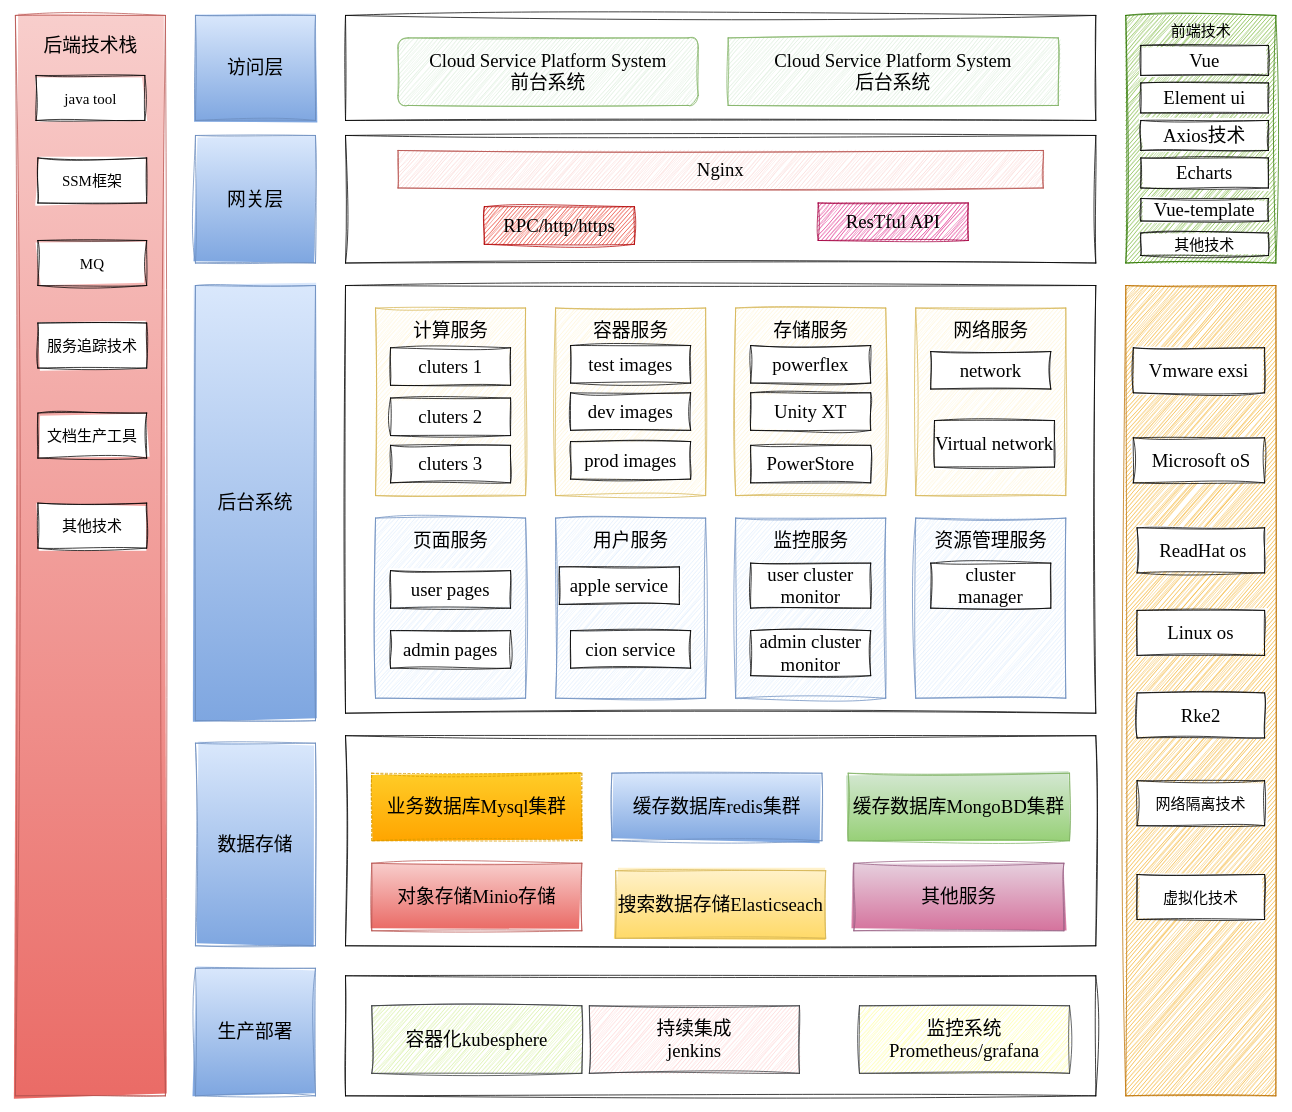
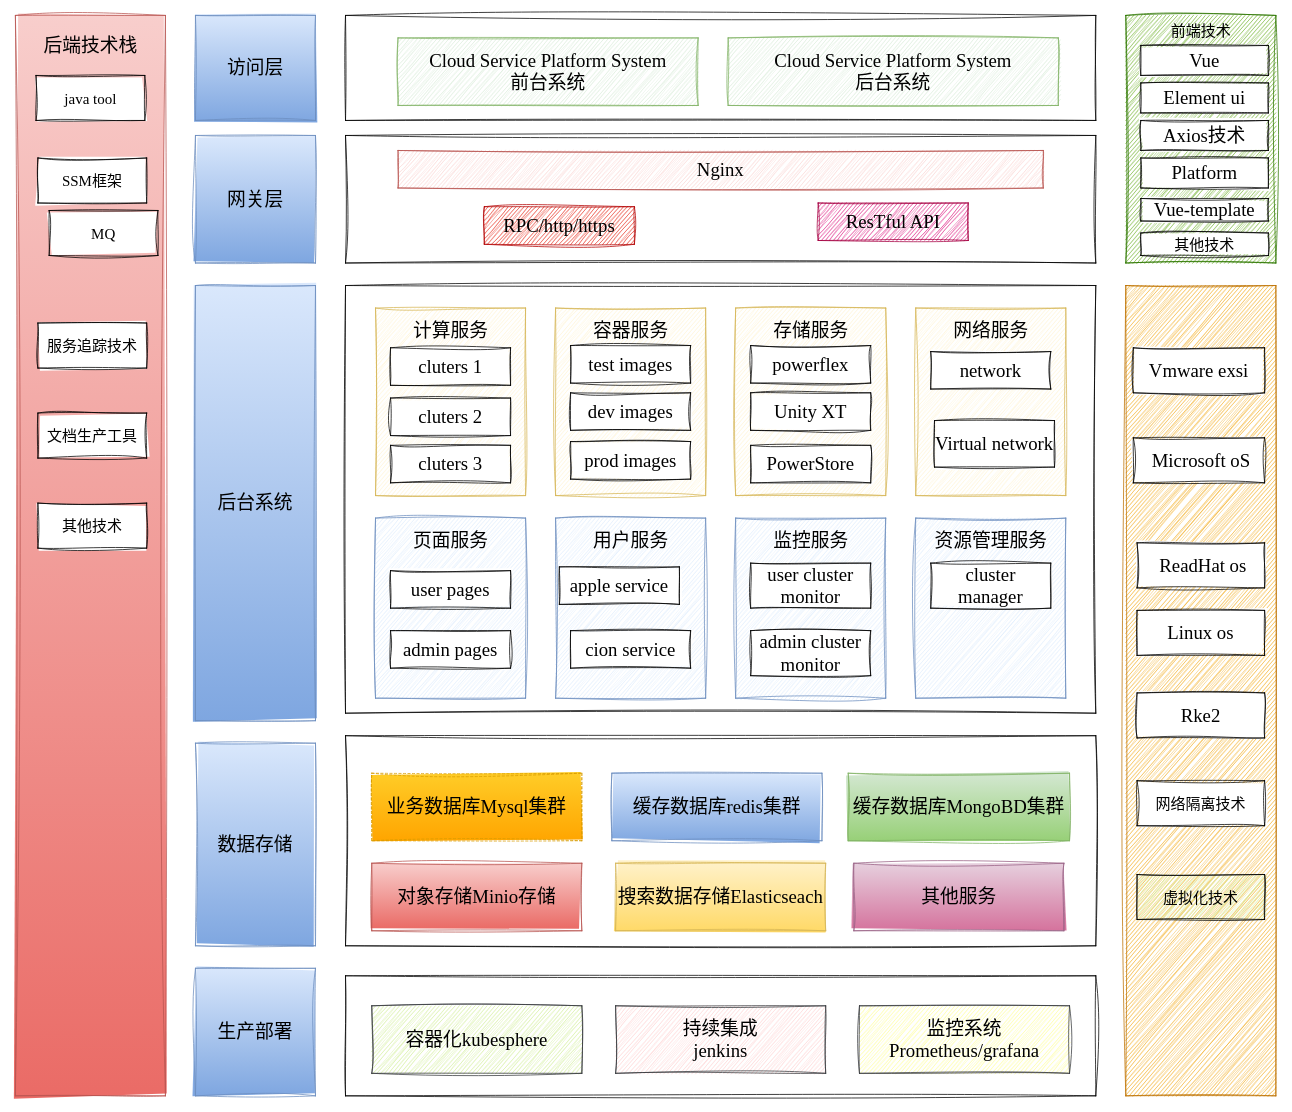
(548, 72) -> (548, 72)
(1204, 173) -> (1204, 173)
(92, 263) -> (104, 233)
(1200, 550) -> (1200, 565)
(1200, 897) -> (1200, 897)
(720, 904) -> (720, 897)
(694, 1039) -> (720, 1039)
